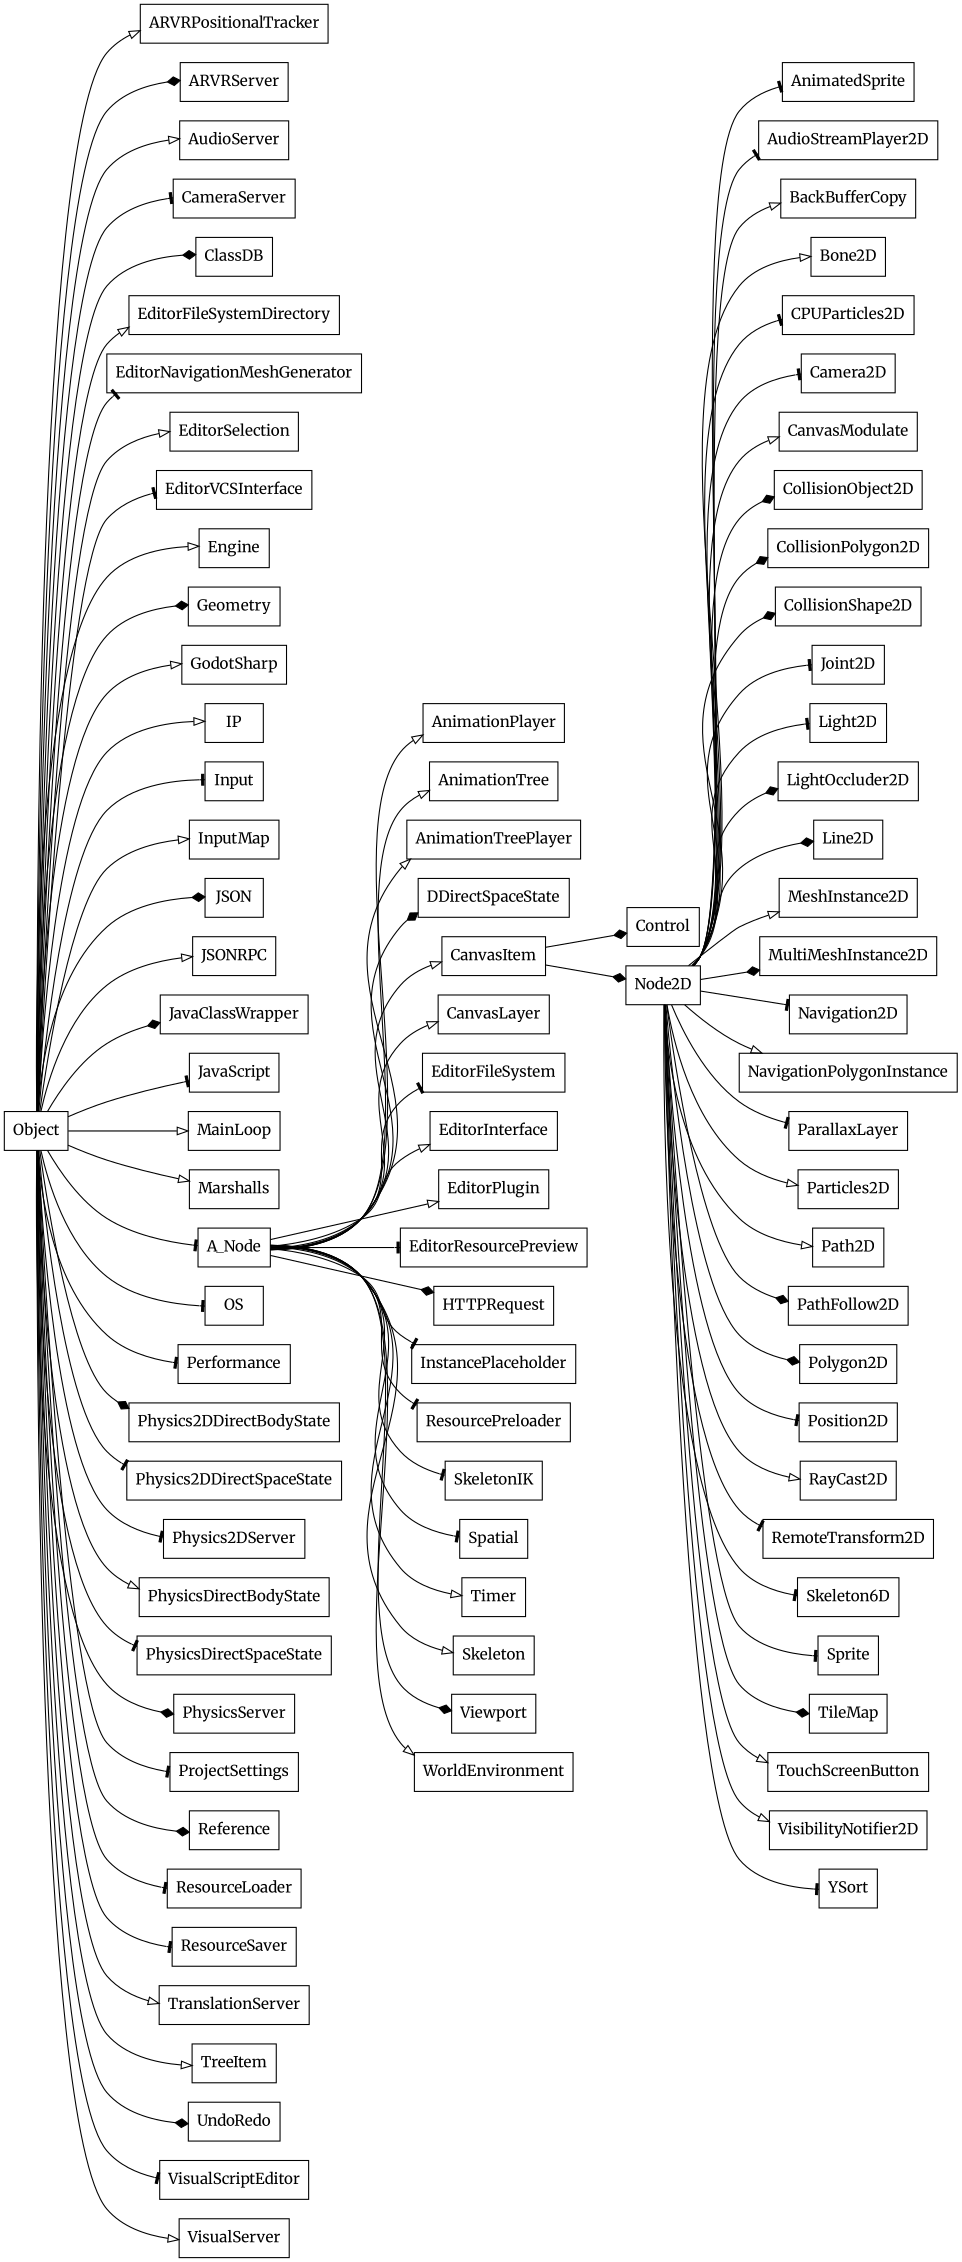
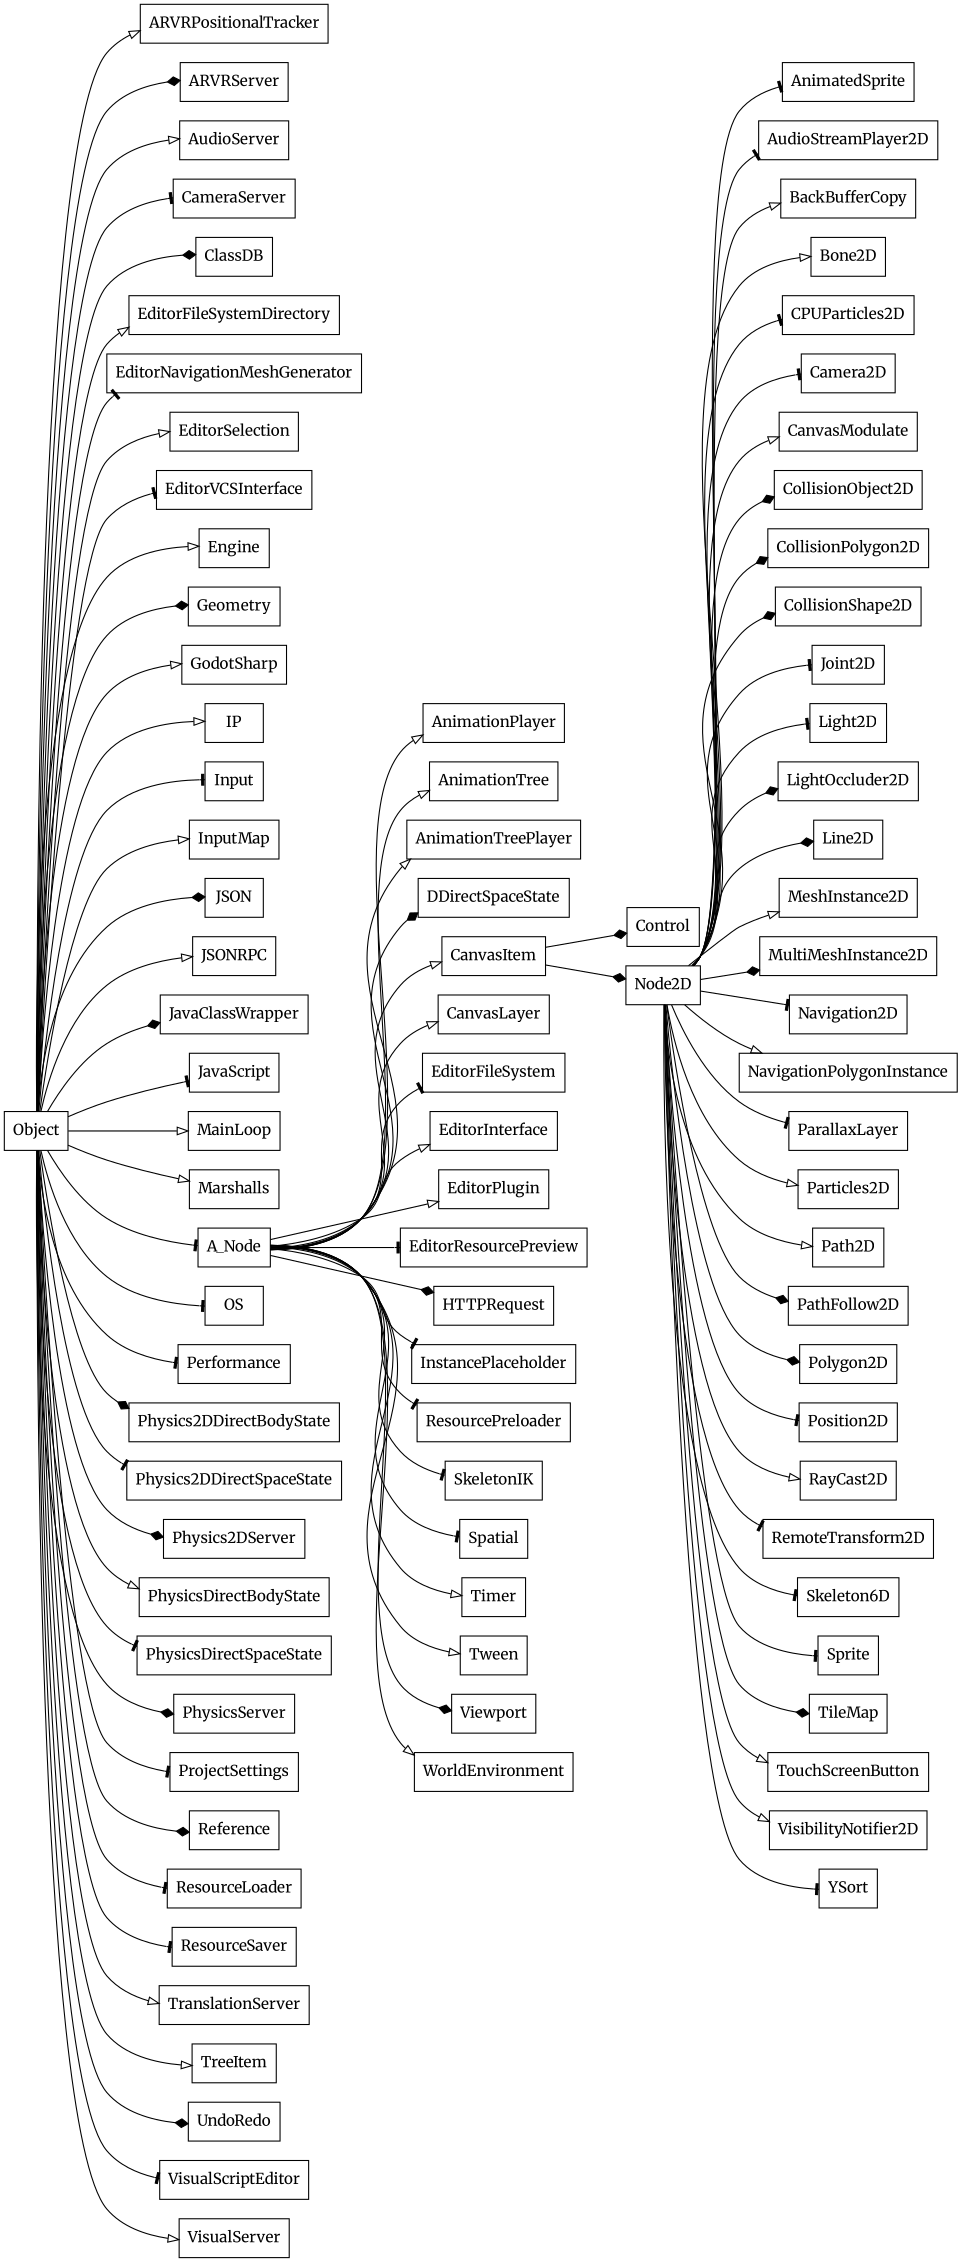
(59, 1363) -> (59, 1359)
(494, 1655) -> (494, 1655)
